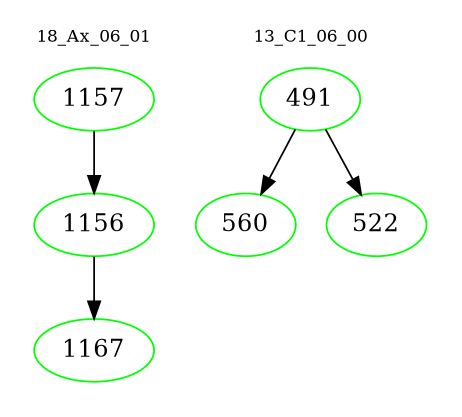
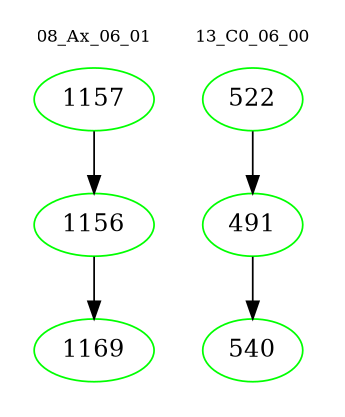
(94, 37) -> (94, 37)
(311, 37) -> (253, 37)
(339, 154) -> (253, 154)
(246, 225) -> (253, 350)
(94, 350) -> (94, 350)
